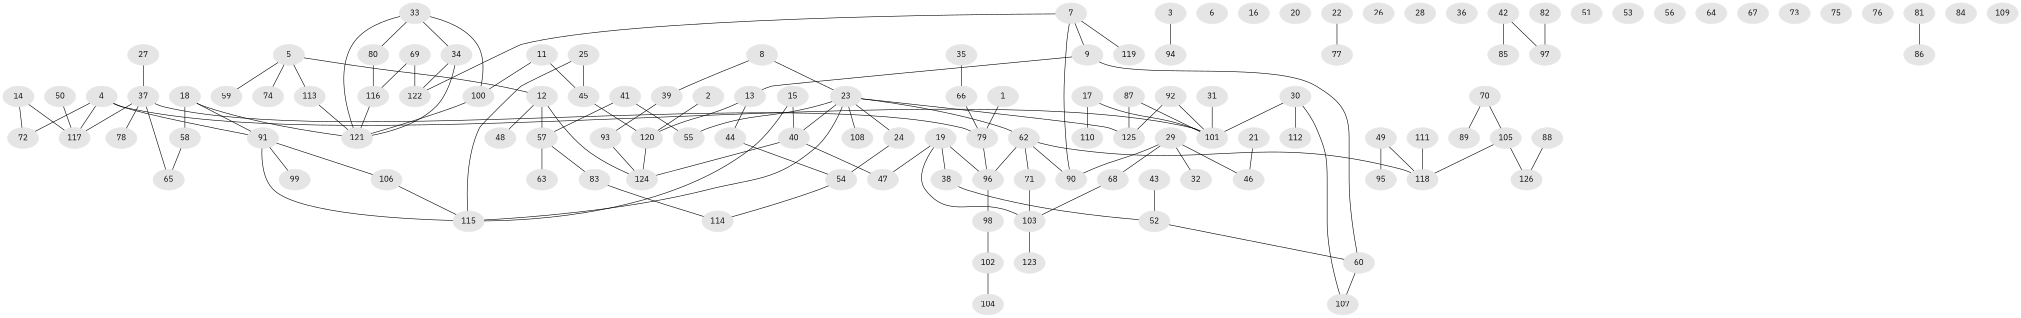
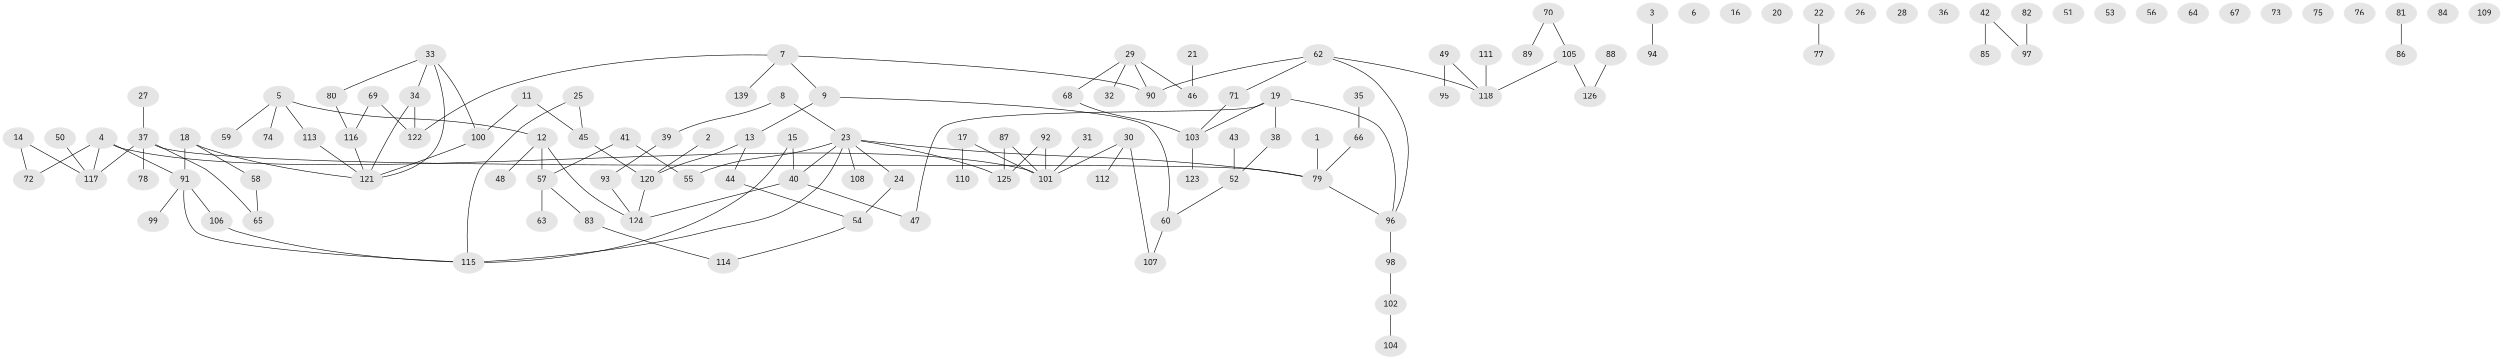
(1129, 55) -> (741, 96)
(949, 113) -> (1082, 157)
